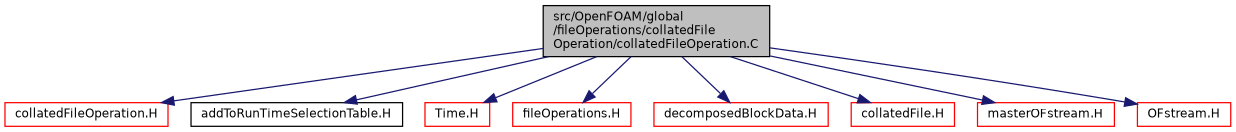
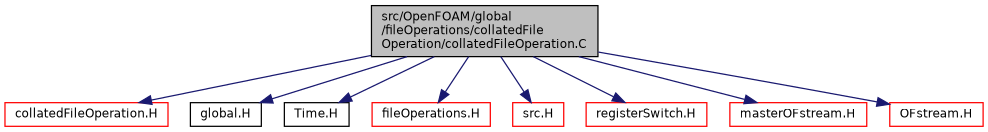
(297, 114) -> (226, 114)
(457, 114) -> (317, 114)
(741, 114) -> (538, 114)
(903, 114) -> (646, 114)
